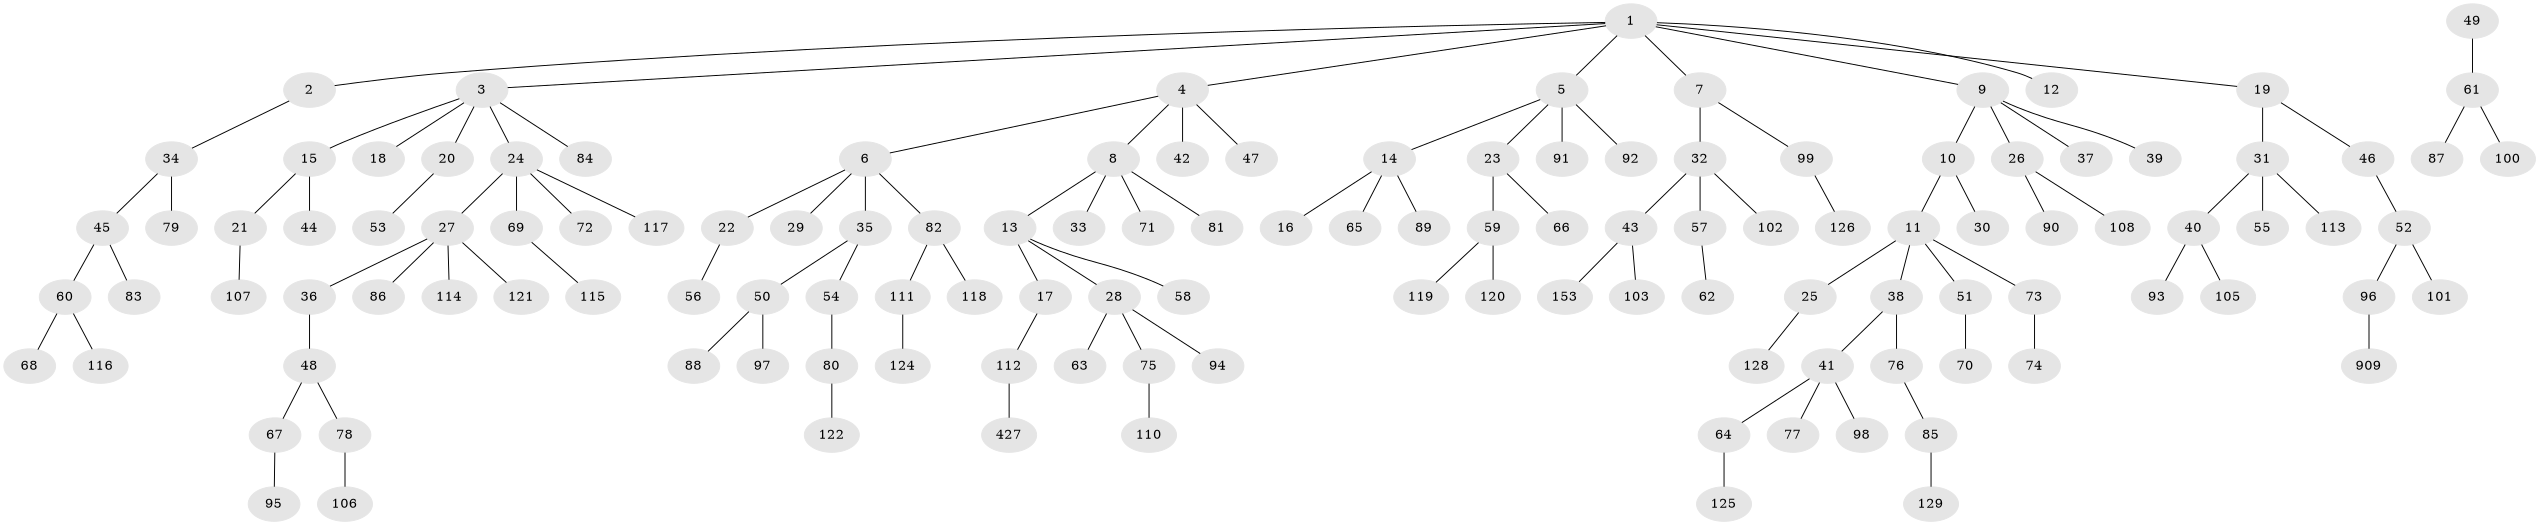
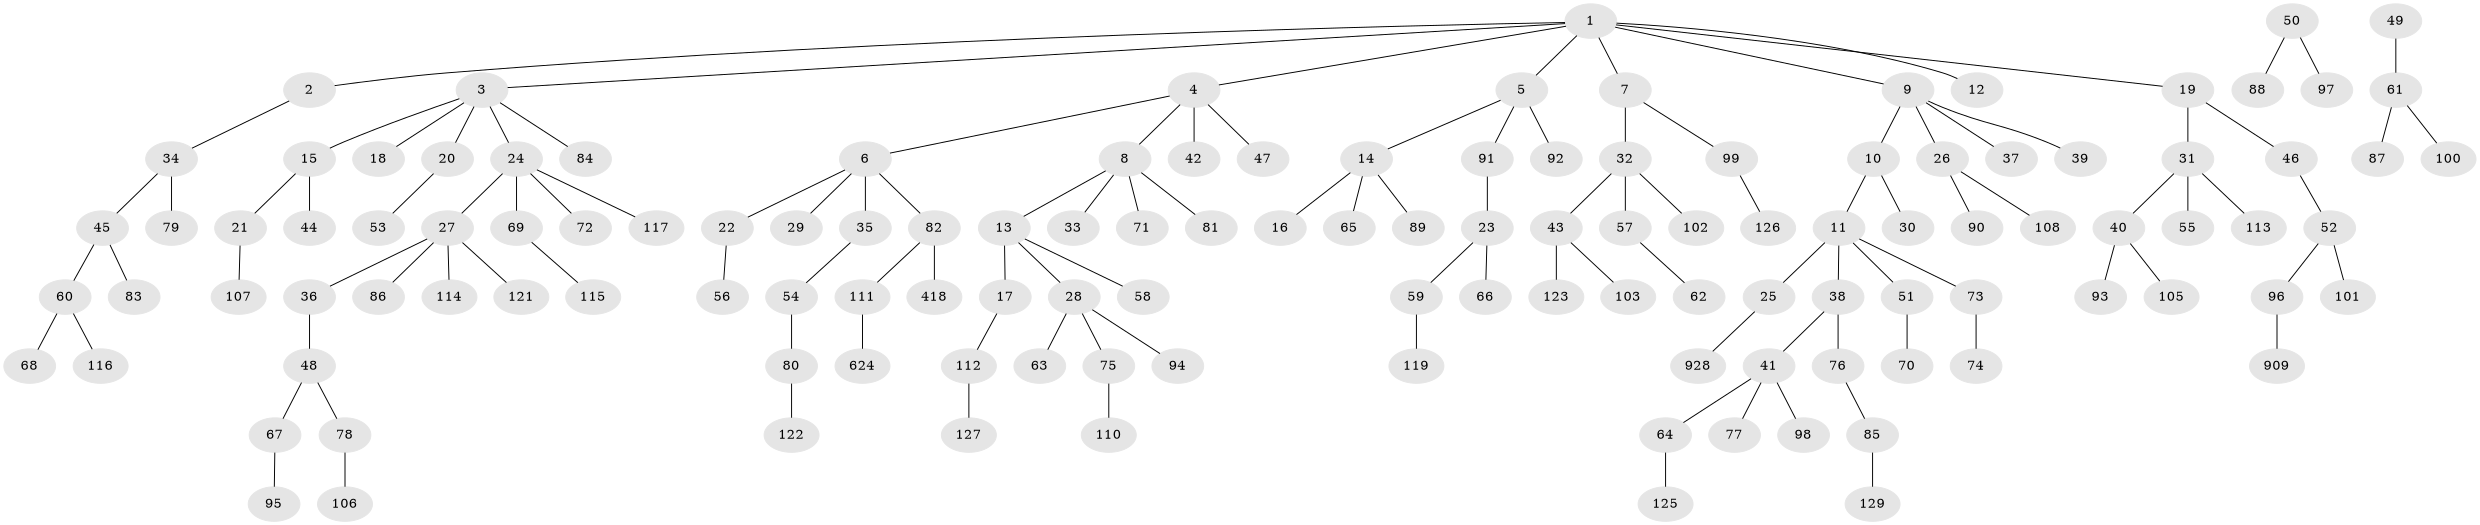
(1528, 124) -> (1487, 194)
(814, 263) -> none
(975, 297) -> (934, 297)
(1493, 297) -> none
(1565, 297) -> (1556, 297)
(903, 366) -> (862, 366)
(1757, 366) -> (1698, 366)
(1009, 435) -> (969, 435)
